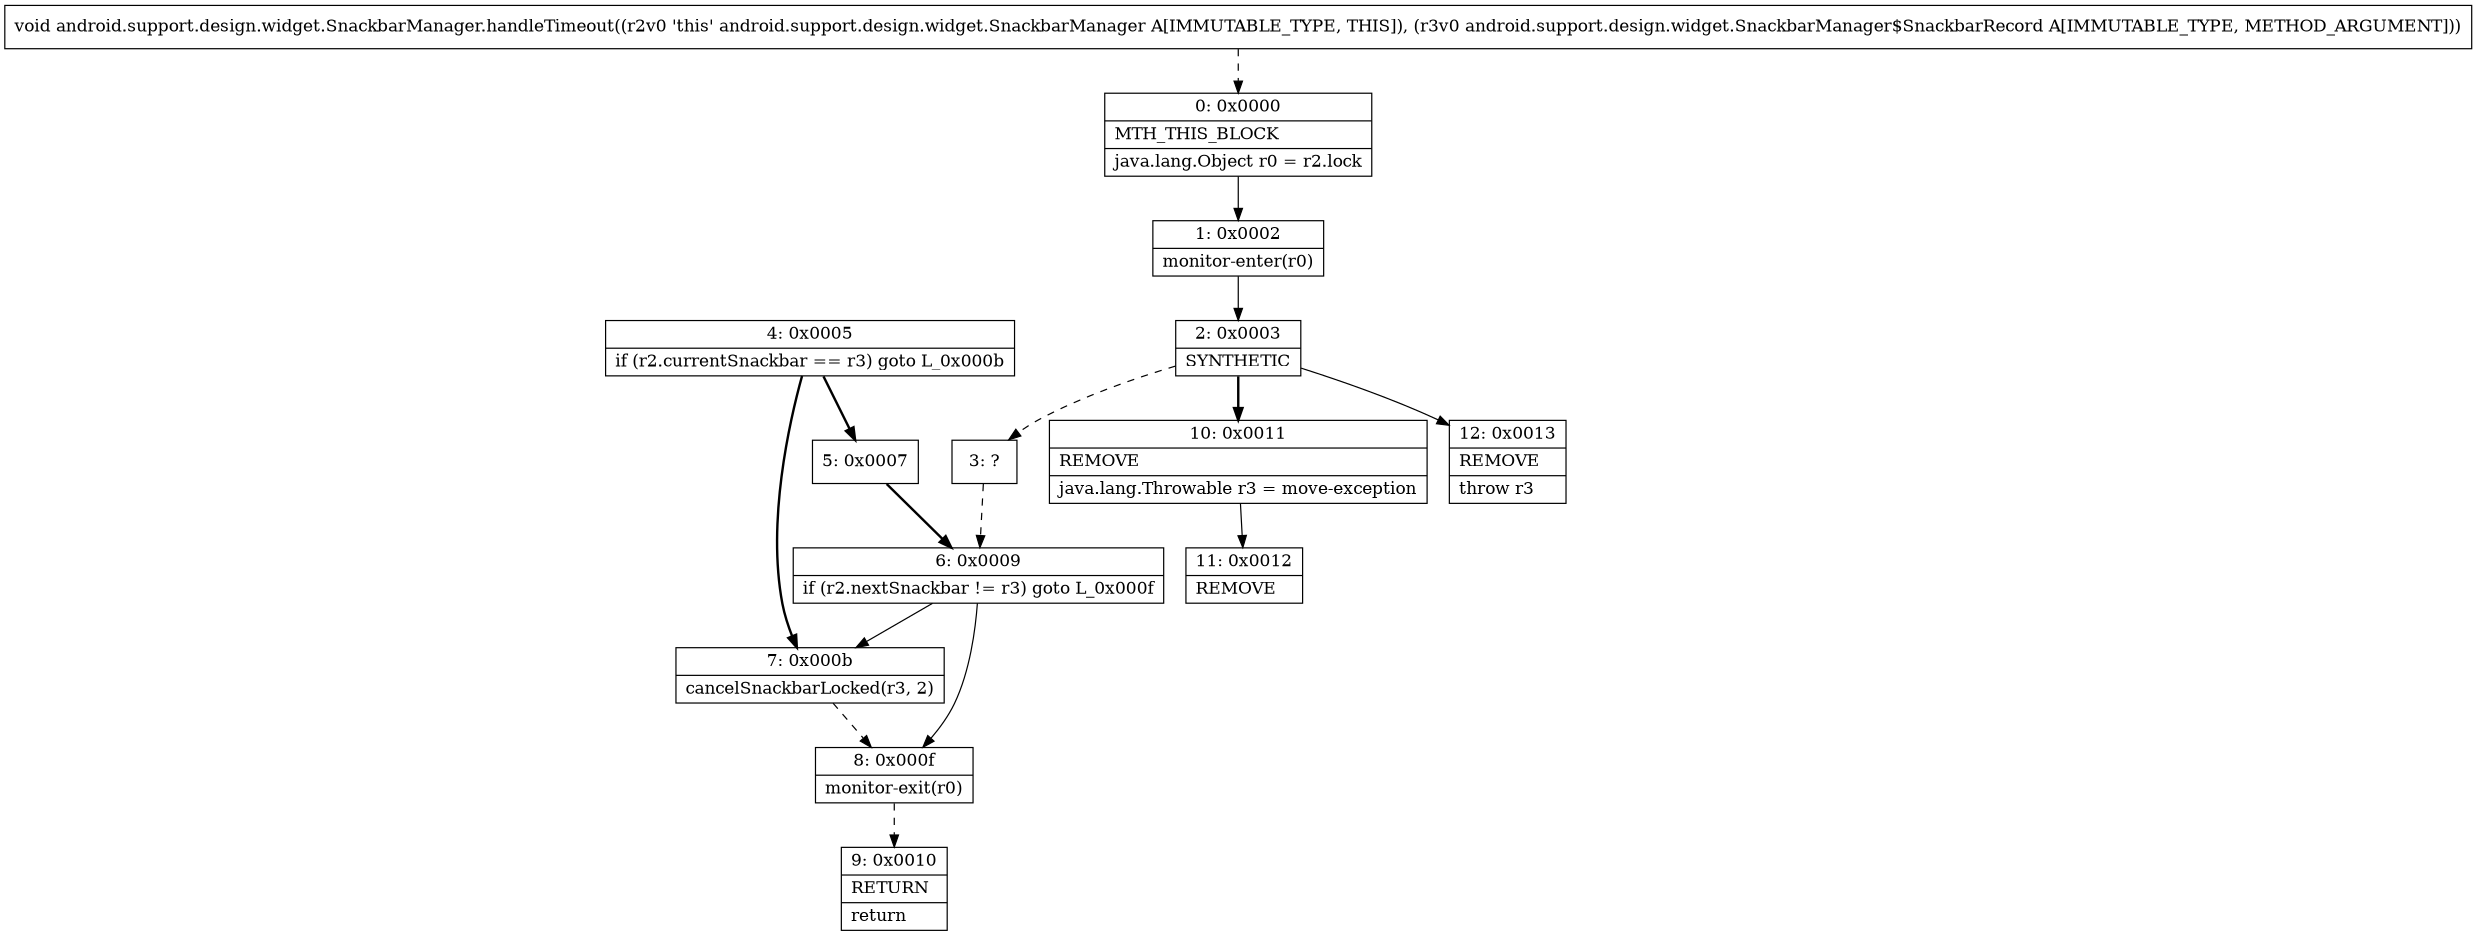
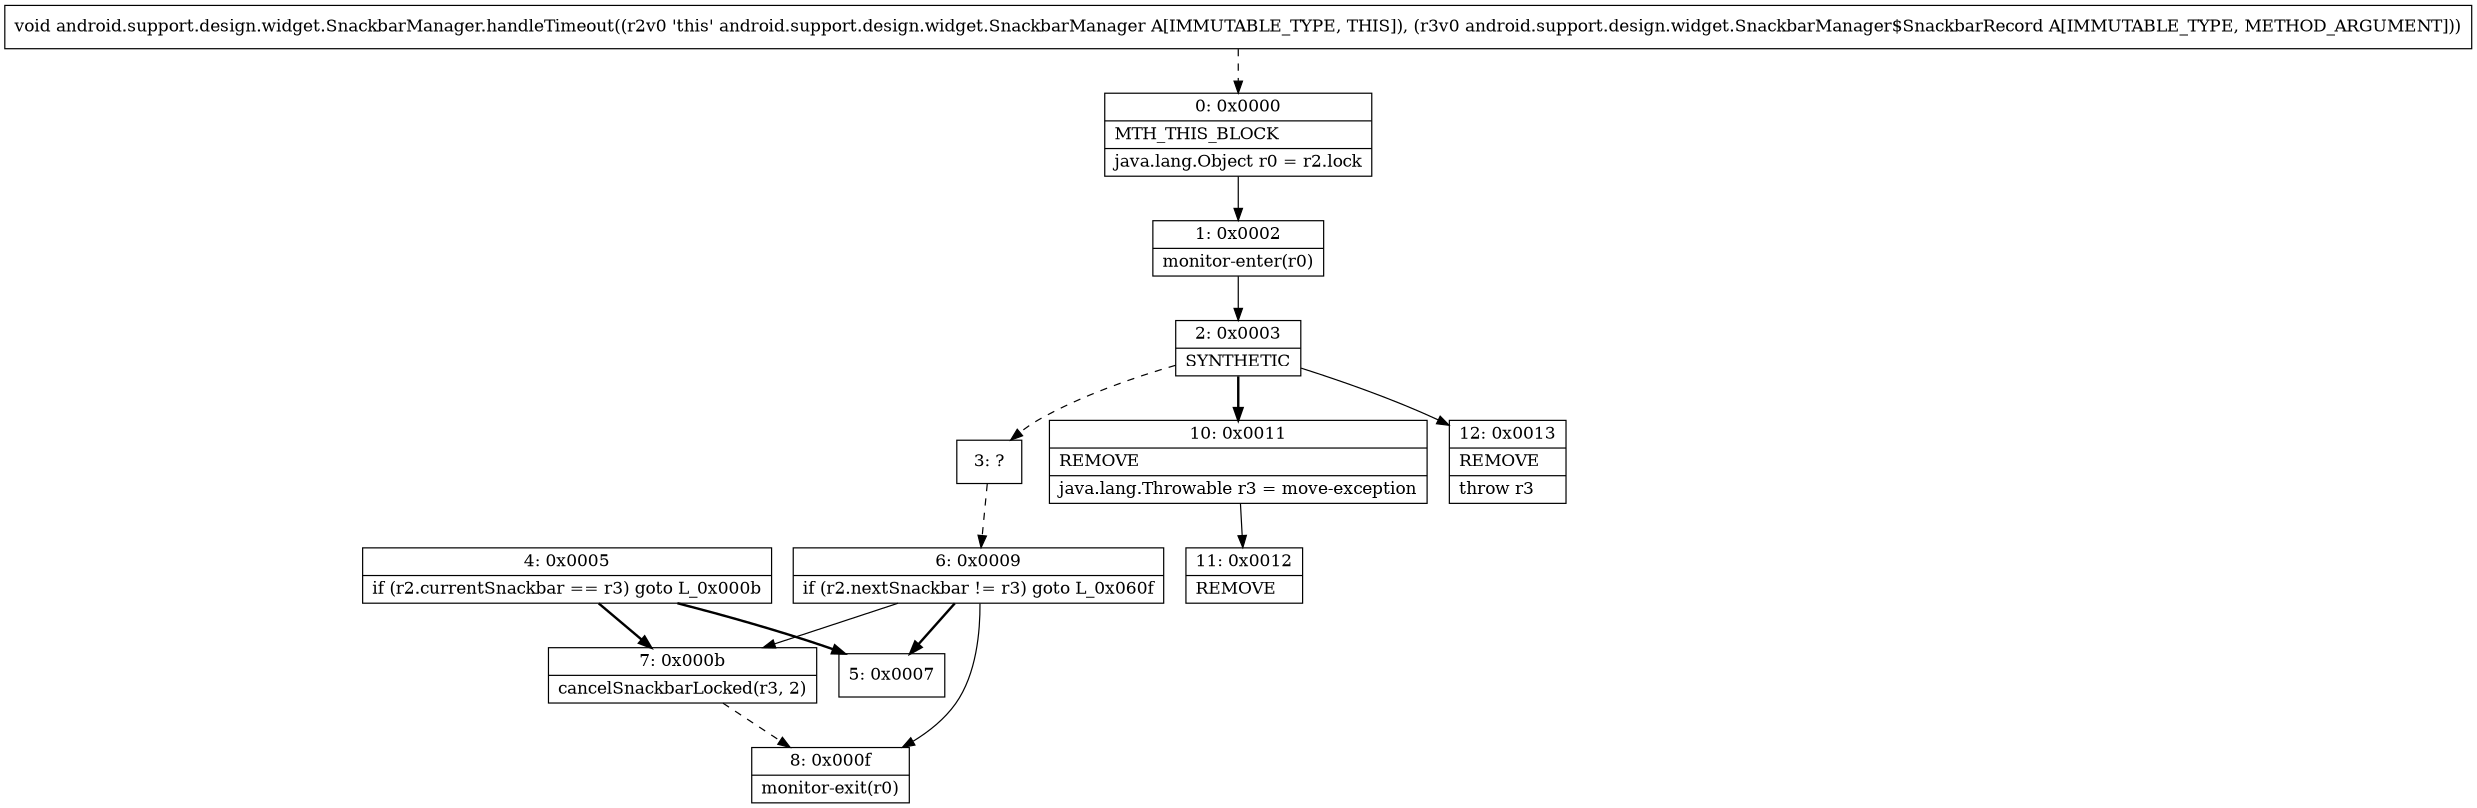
(915, 512) -> (937, 624)
(978, 589) -> (978, 589)
(894, 889) -> none
